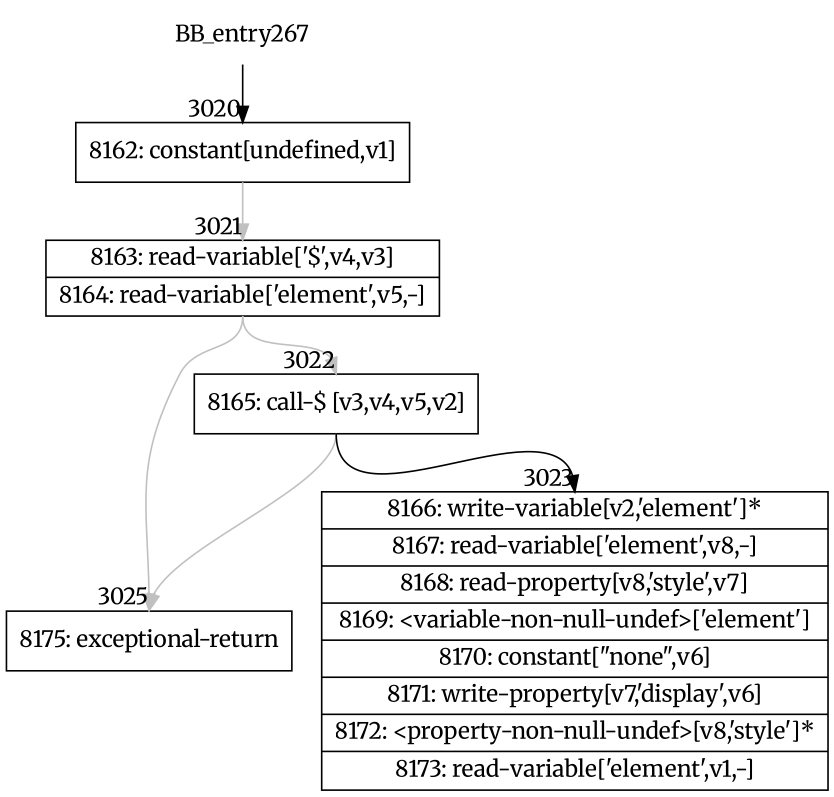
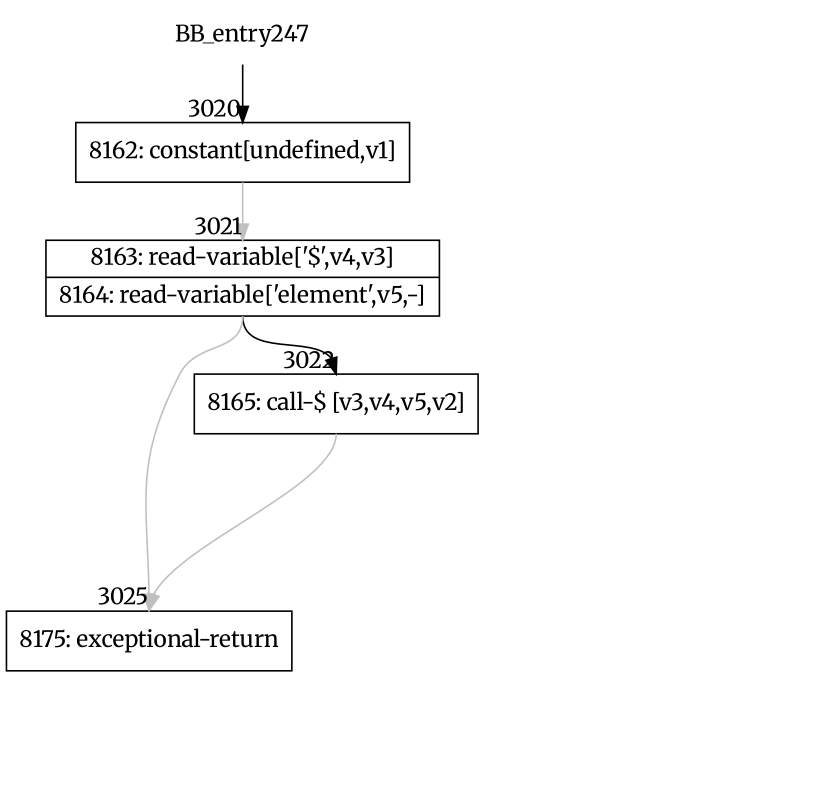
(243, 35) -> (243, 35)
(281, 344) -> (281, 344)
(575, 641) -> none
